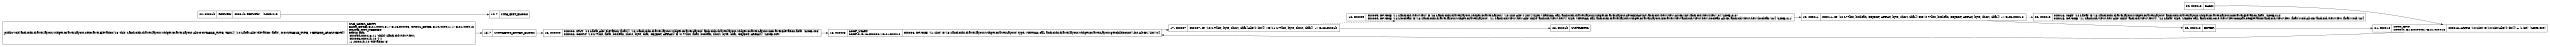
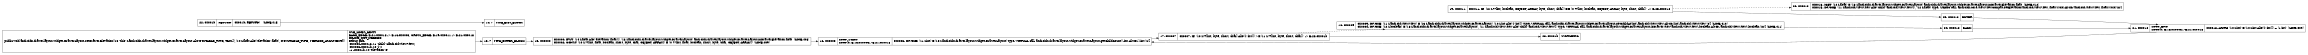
(1797, 17) -> (1862, 28)
(514, 33) -> (509, 41)
